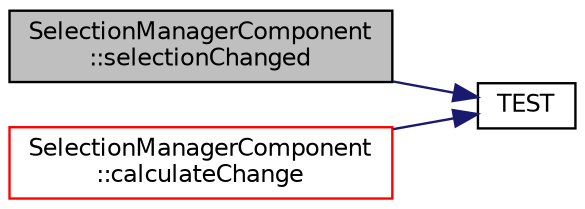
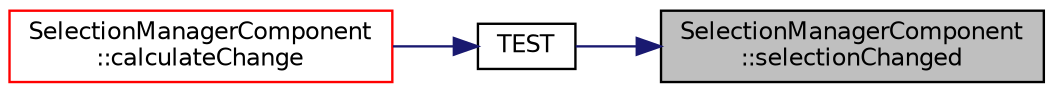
(424, 87) -> (606, 46)
